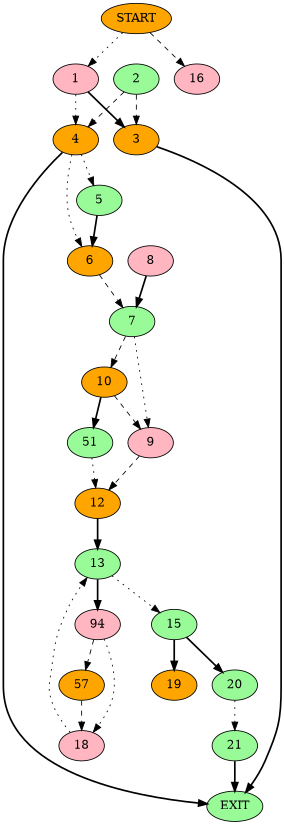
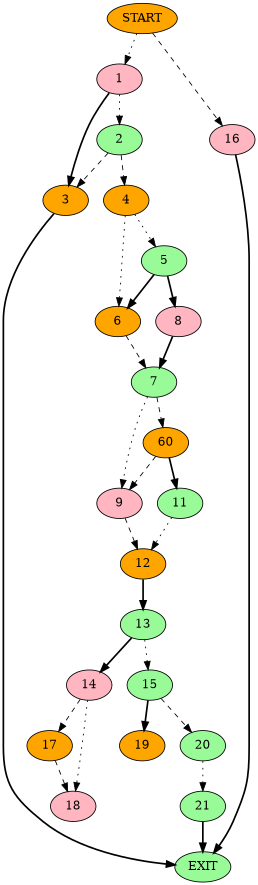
(76, 105) -> (120, 105)
none -> (170, 287)
(104, 382) -> (166, 443)
(90, 443) -> (180, 503)
(3, 534) -> (249, 503)
(98, 625) -> (89, 685)
(201, 652) -> (173, 712)
(53, 658) -> none
(82, 685) -> (50, 746)
